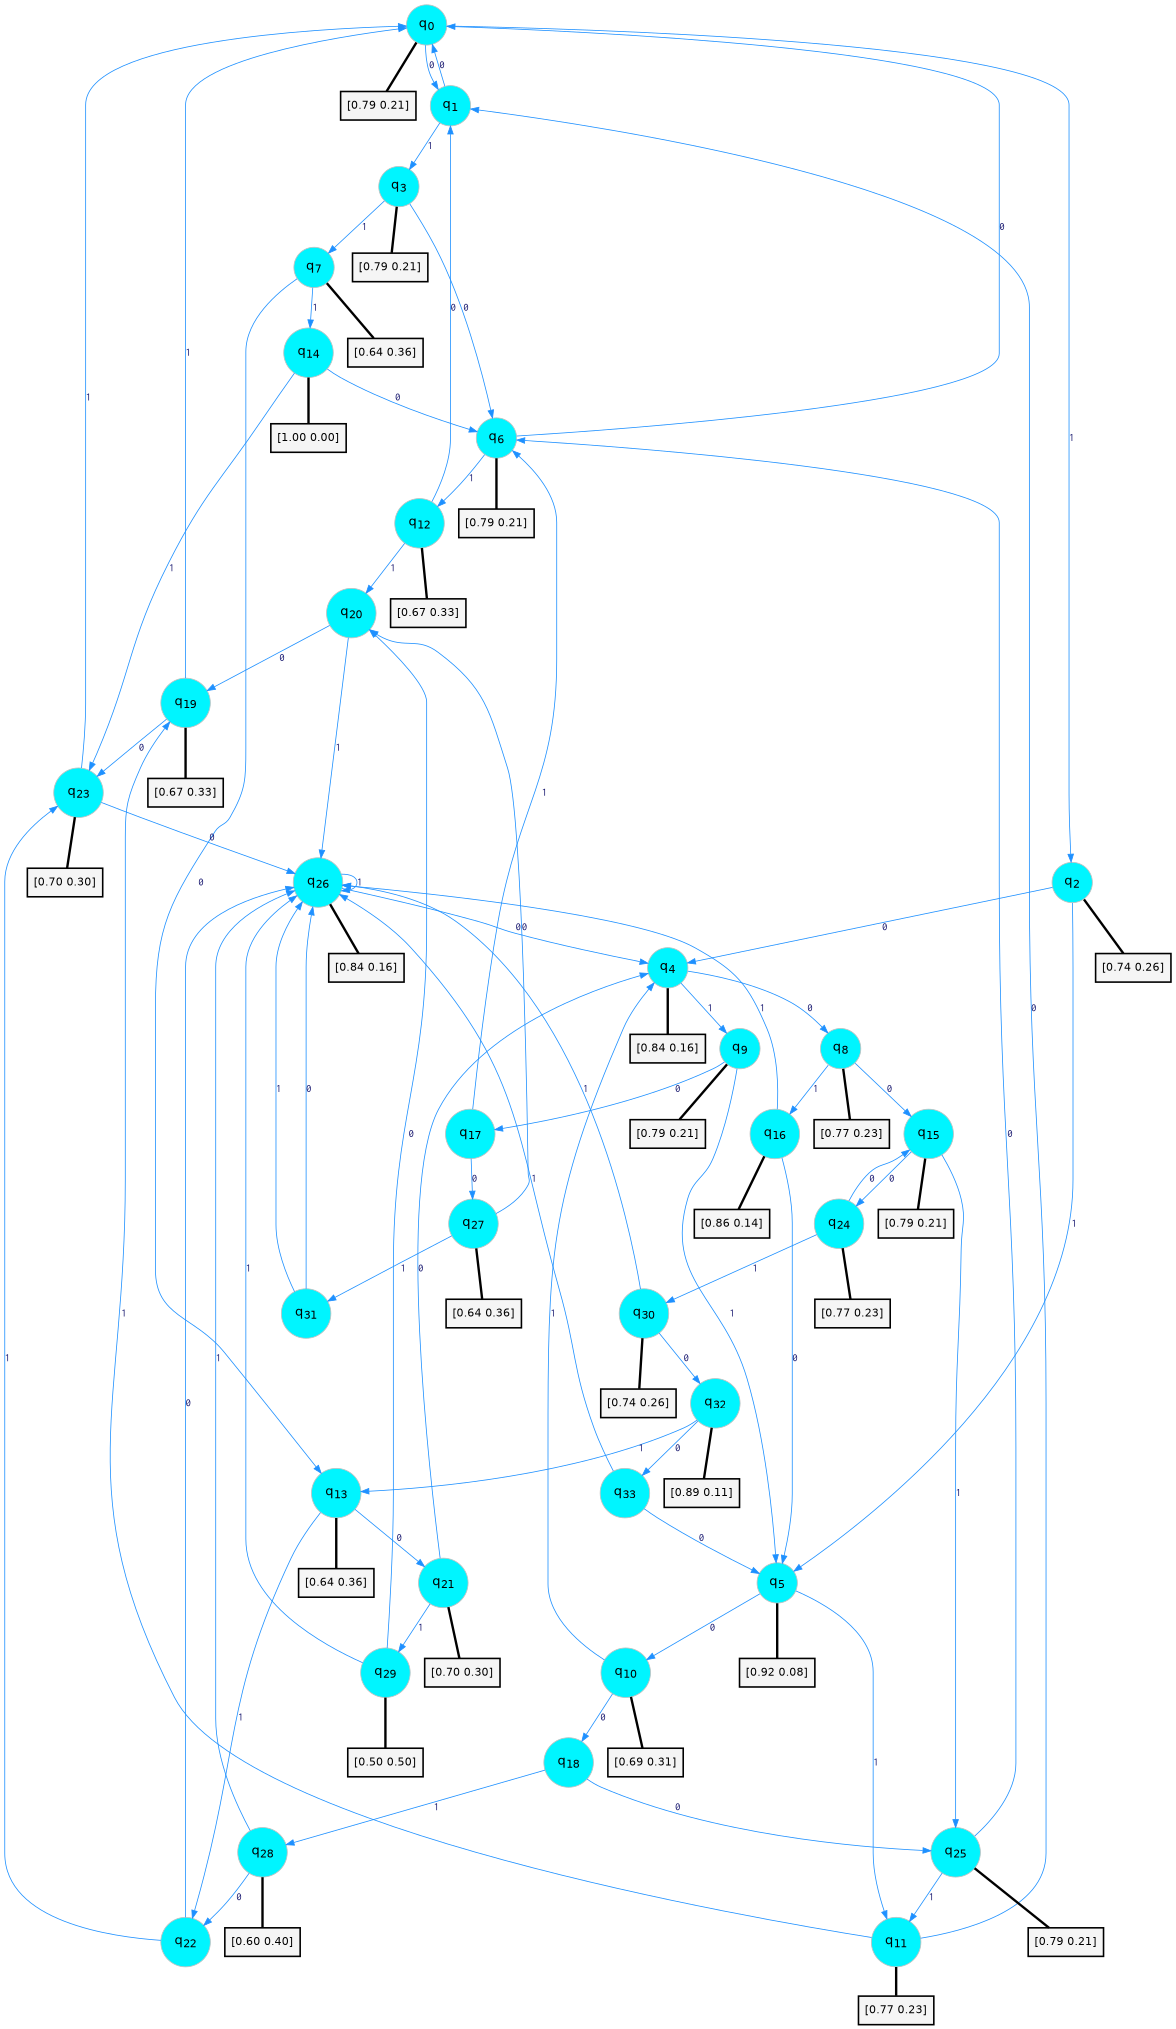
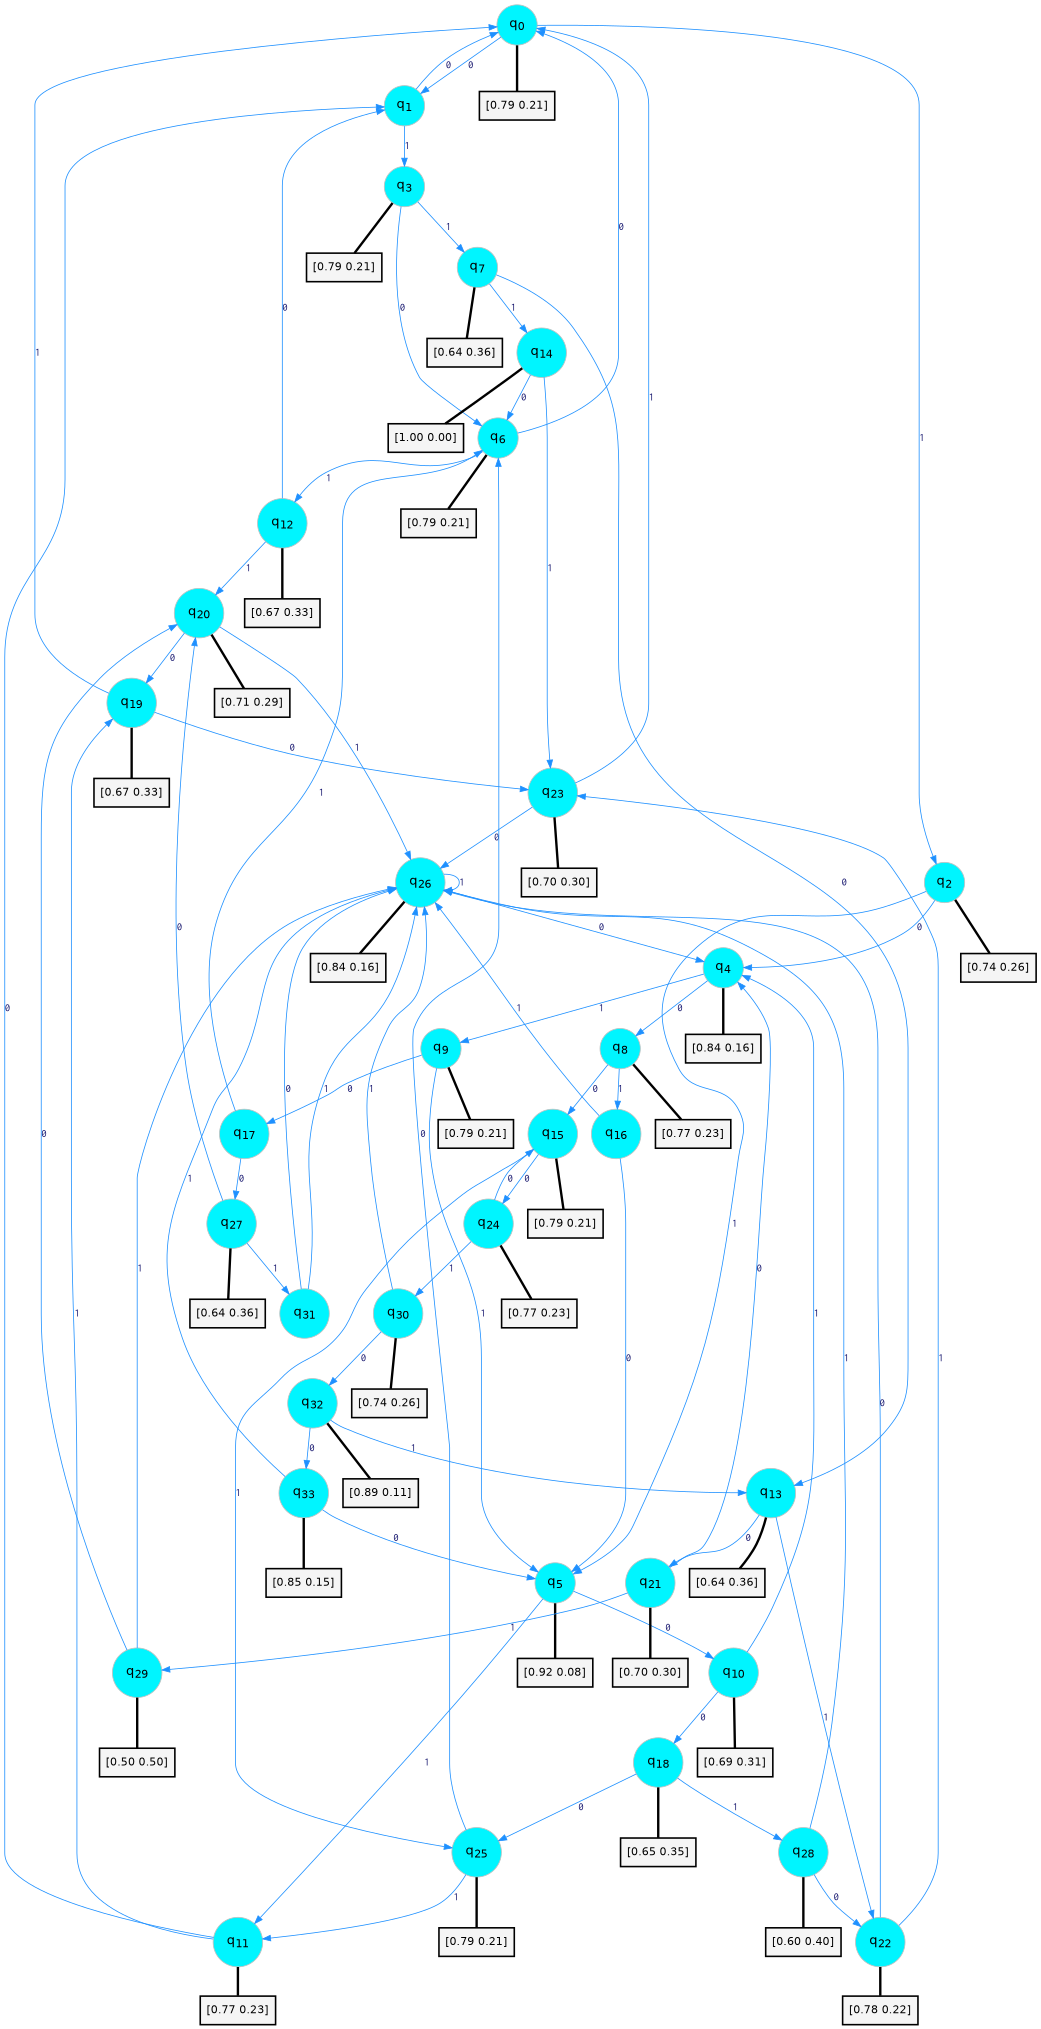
none -> (252, 703)
(732, 1224) -> none
none -> (304, 1583)
none -> (658, 1852)
none -> (880, 2010)
